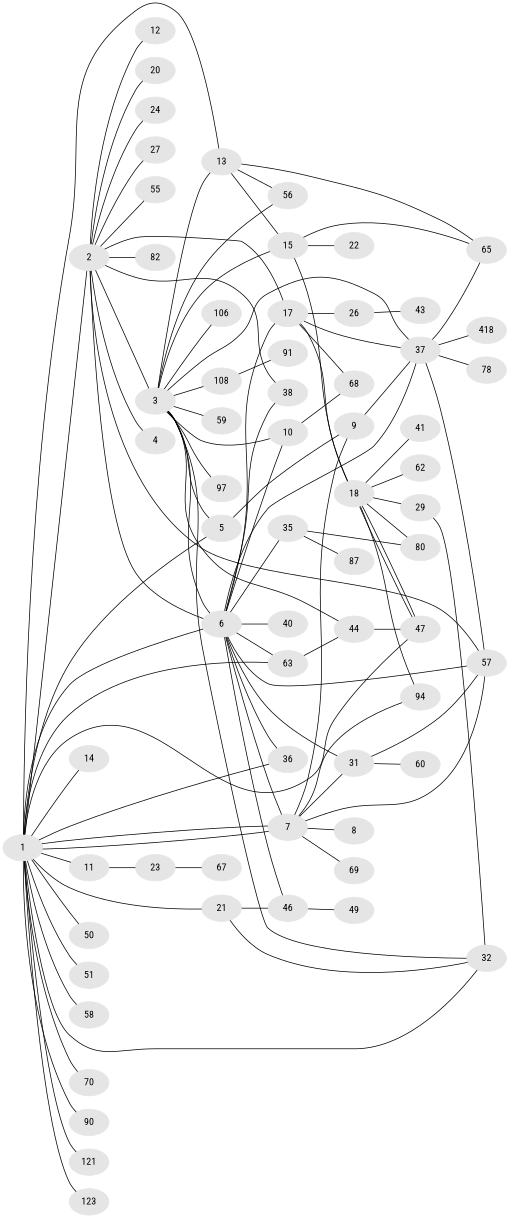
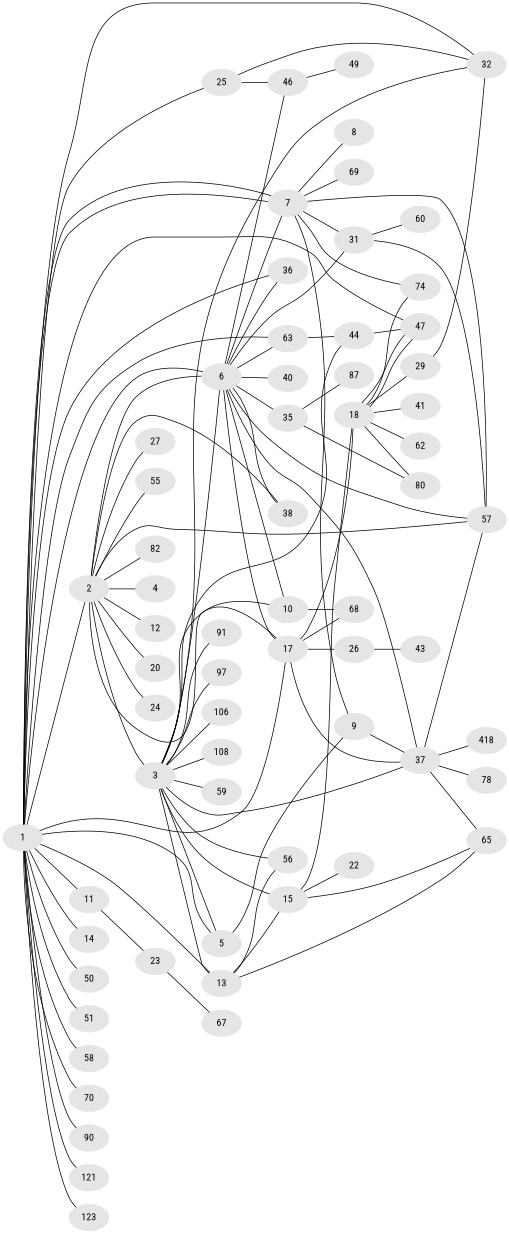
(249, 370) -> (188, 704)
(420, 697) -> (420, 287)
none -> (219, 826)
(222, 908) -> (222, 82)
